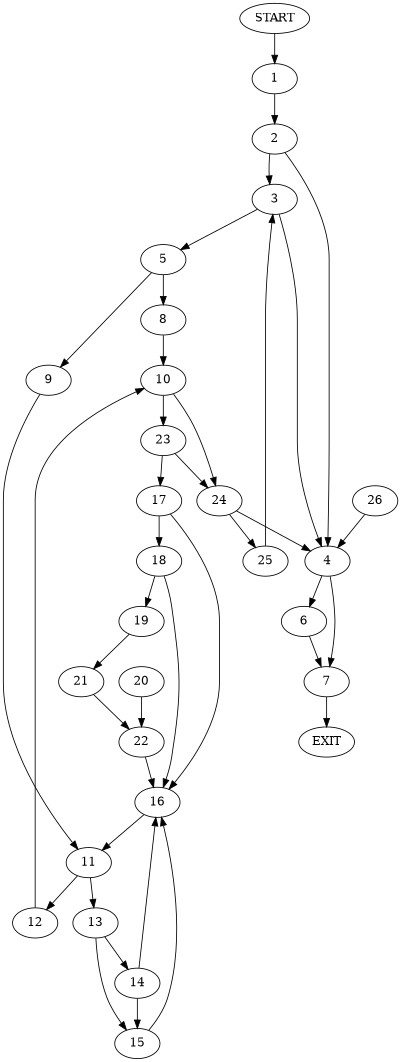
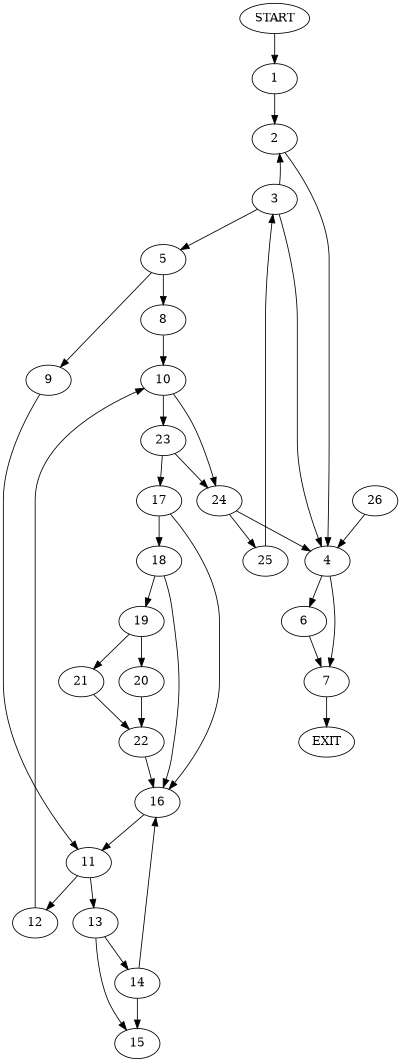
(269, 165) -> (280, 173)
none -> (142, 647)
(177, 930) -> none
